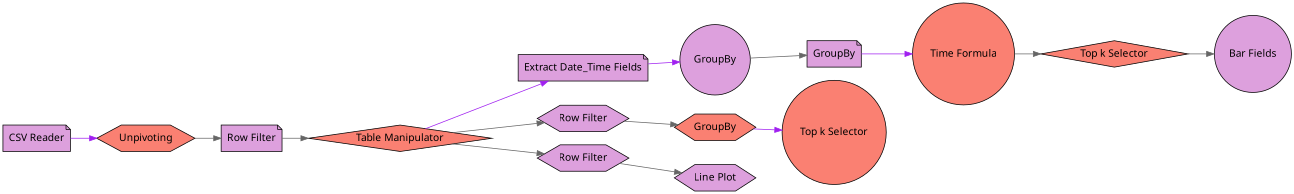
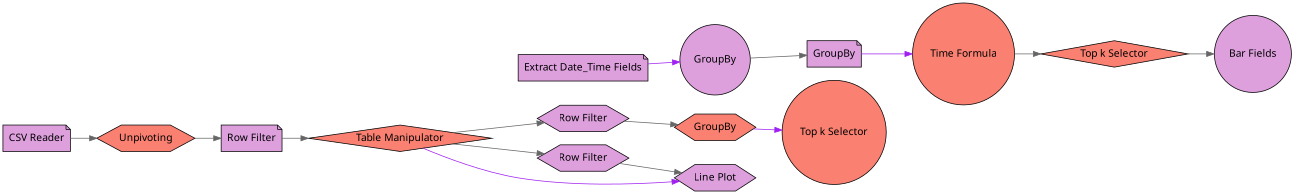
(483, 106) -> (545, 181)
(80, 138) -> (80, 138)
